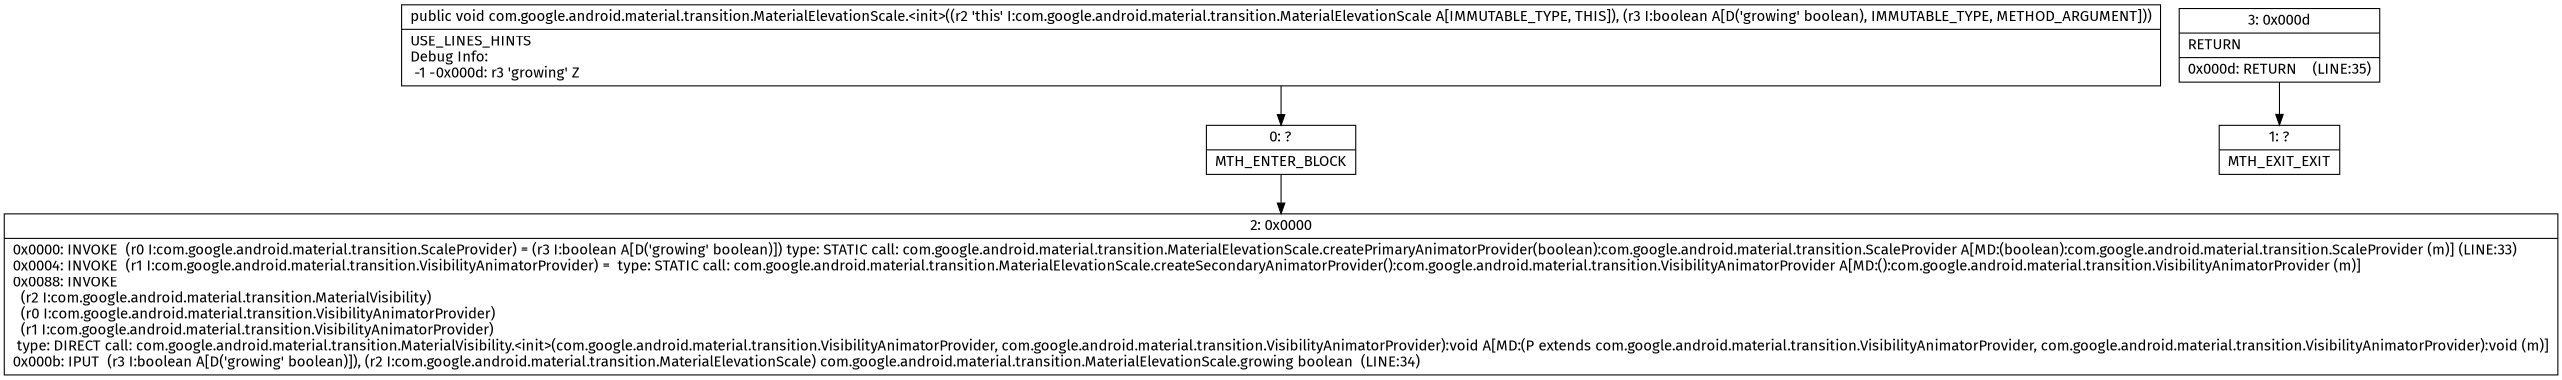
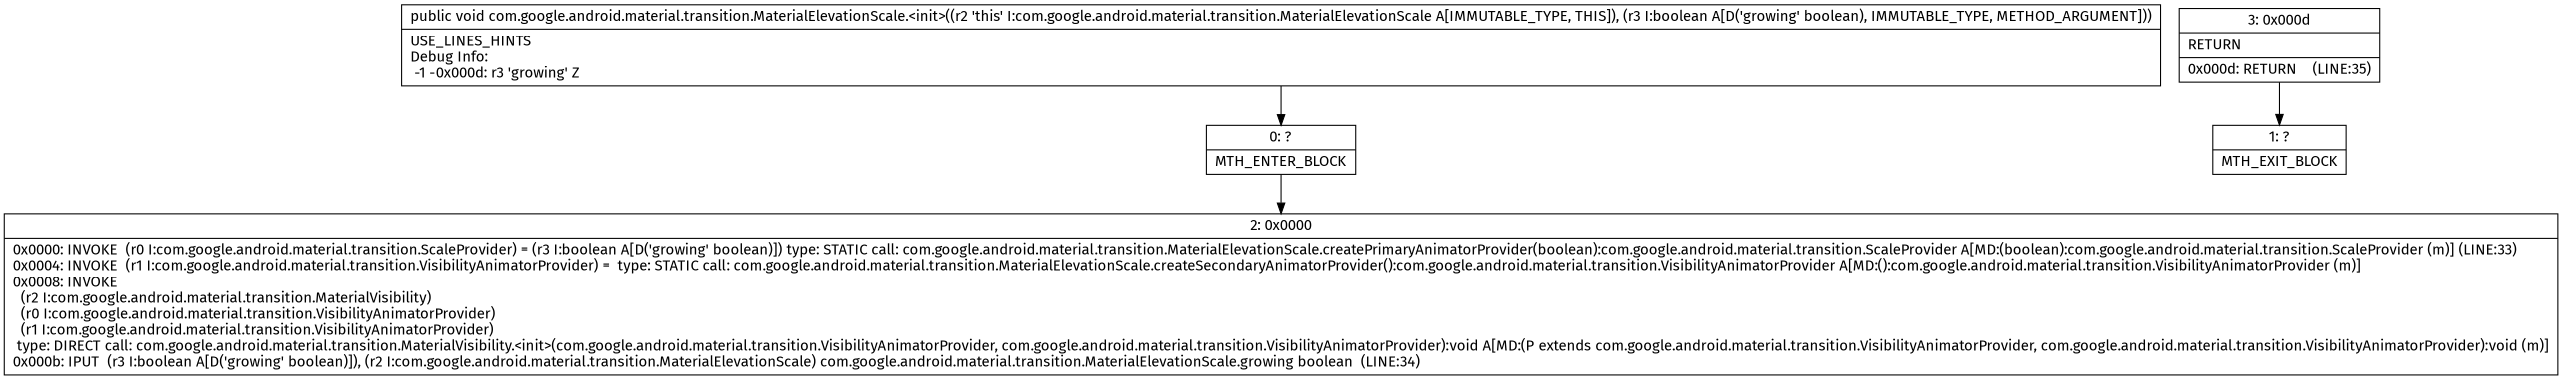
(2279, 162) -> (2279, 162)
(69, 282) -> (69, 282)
